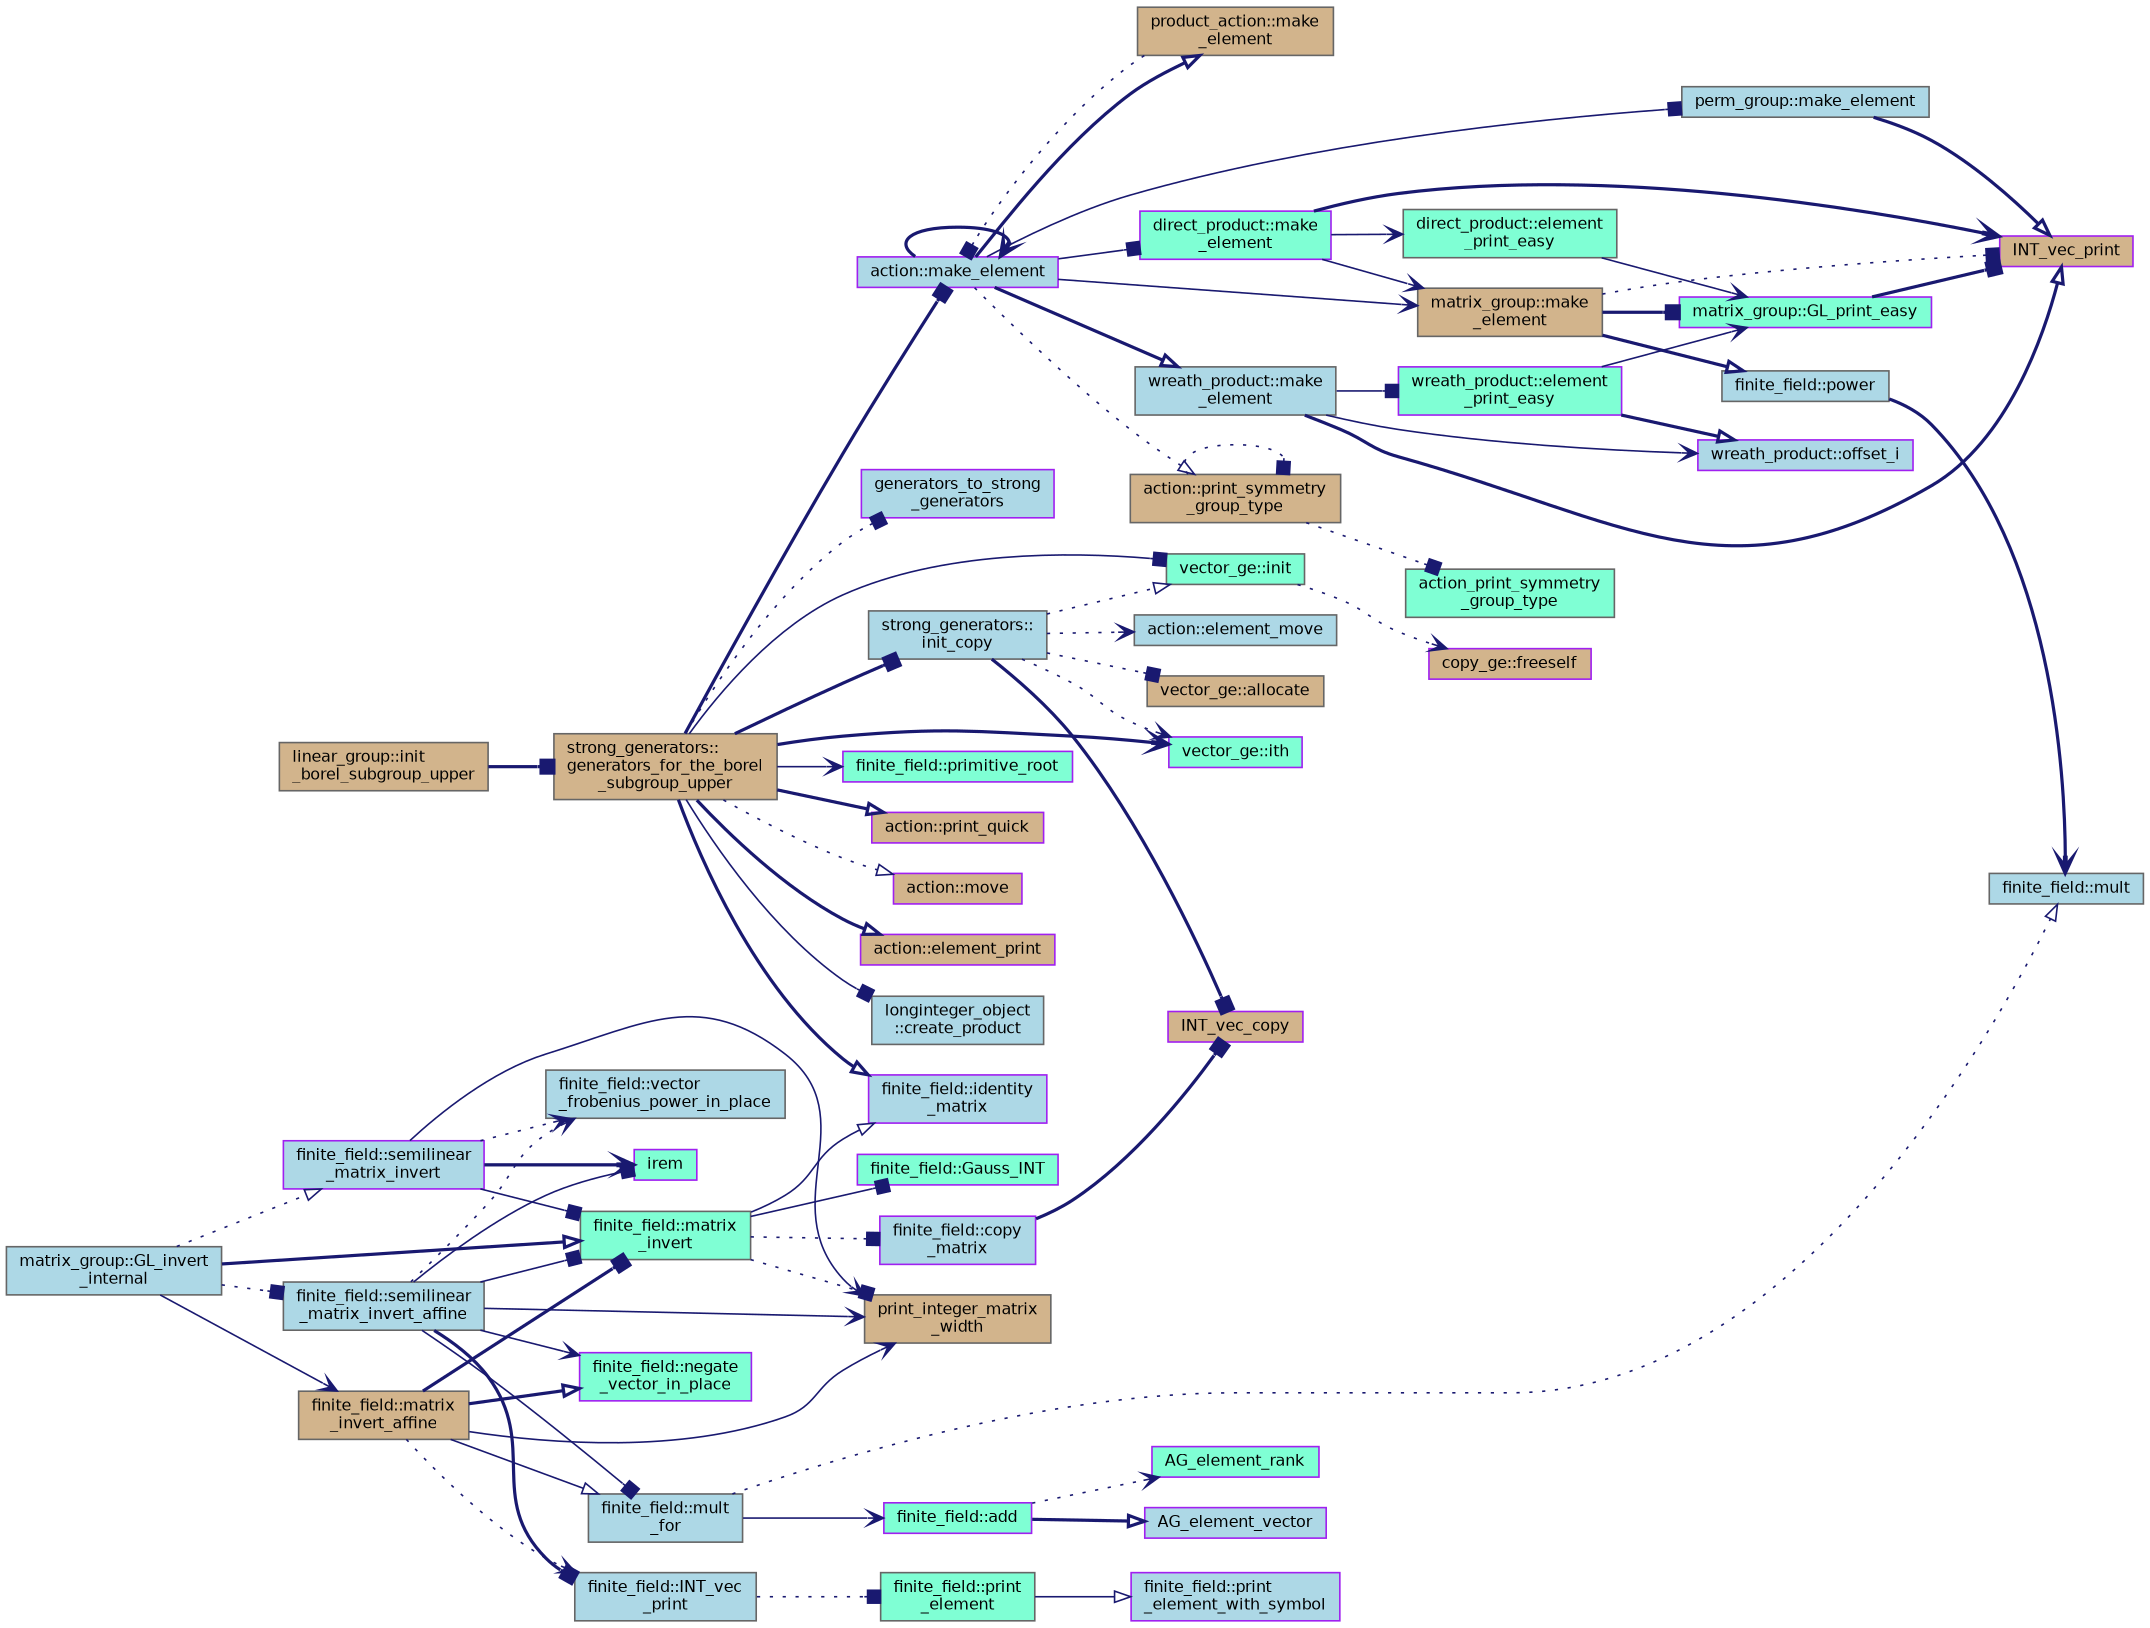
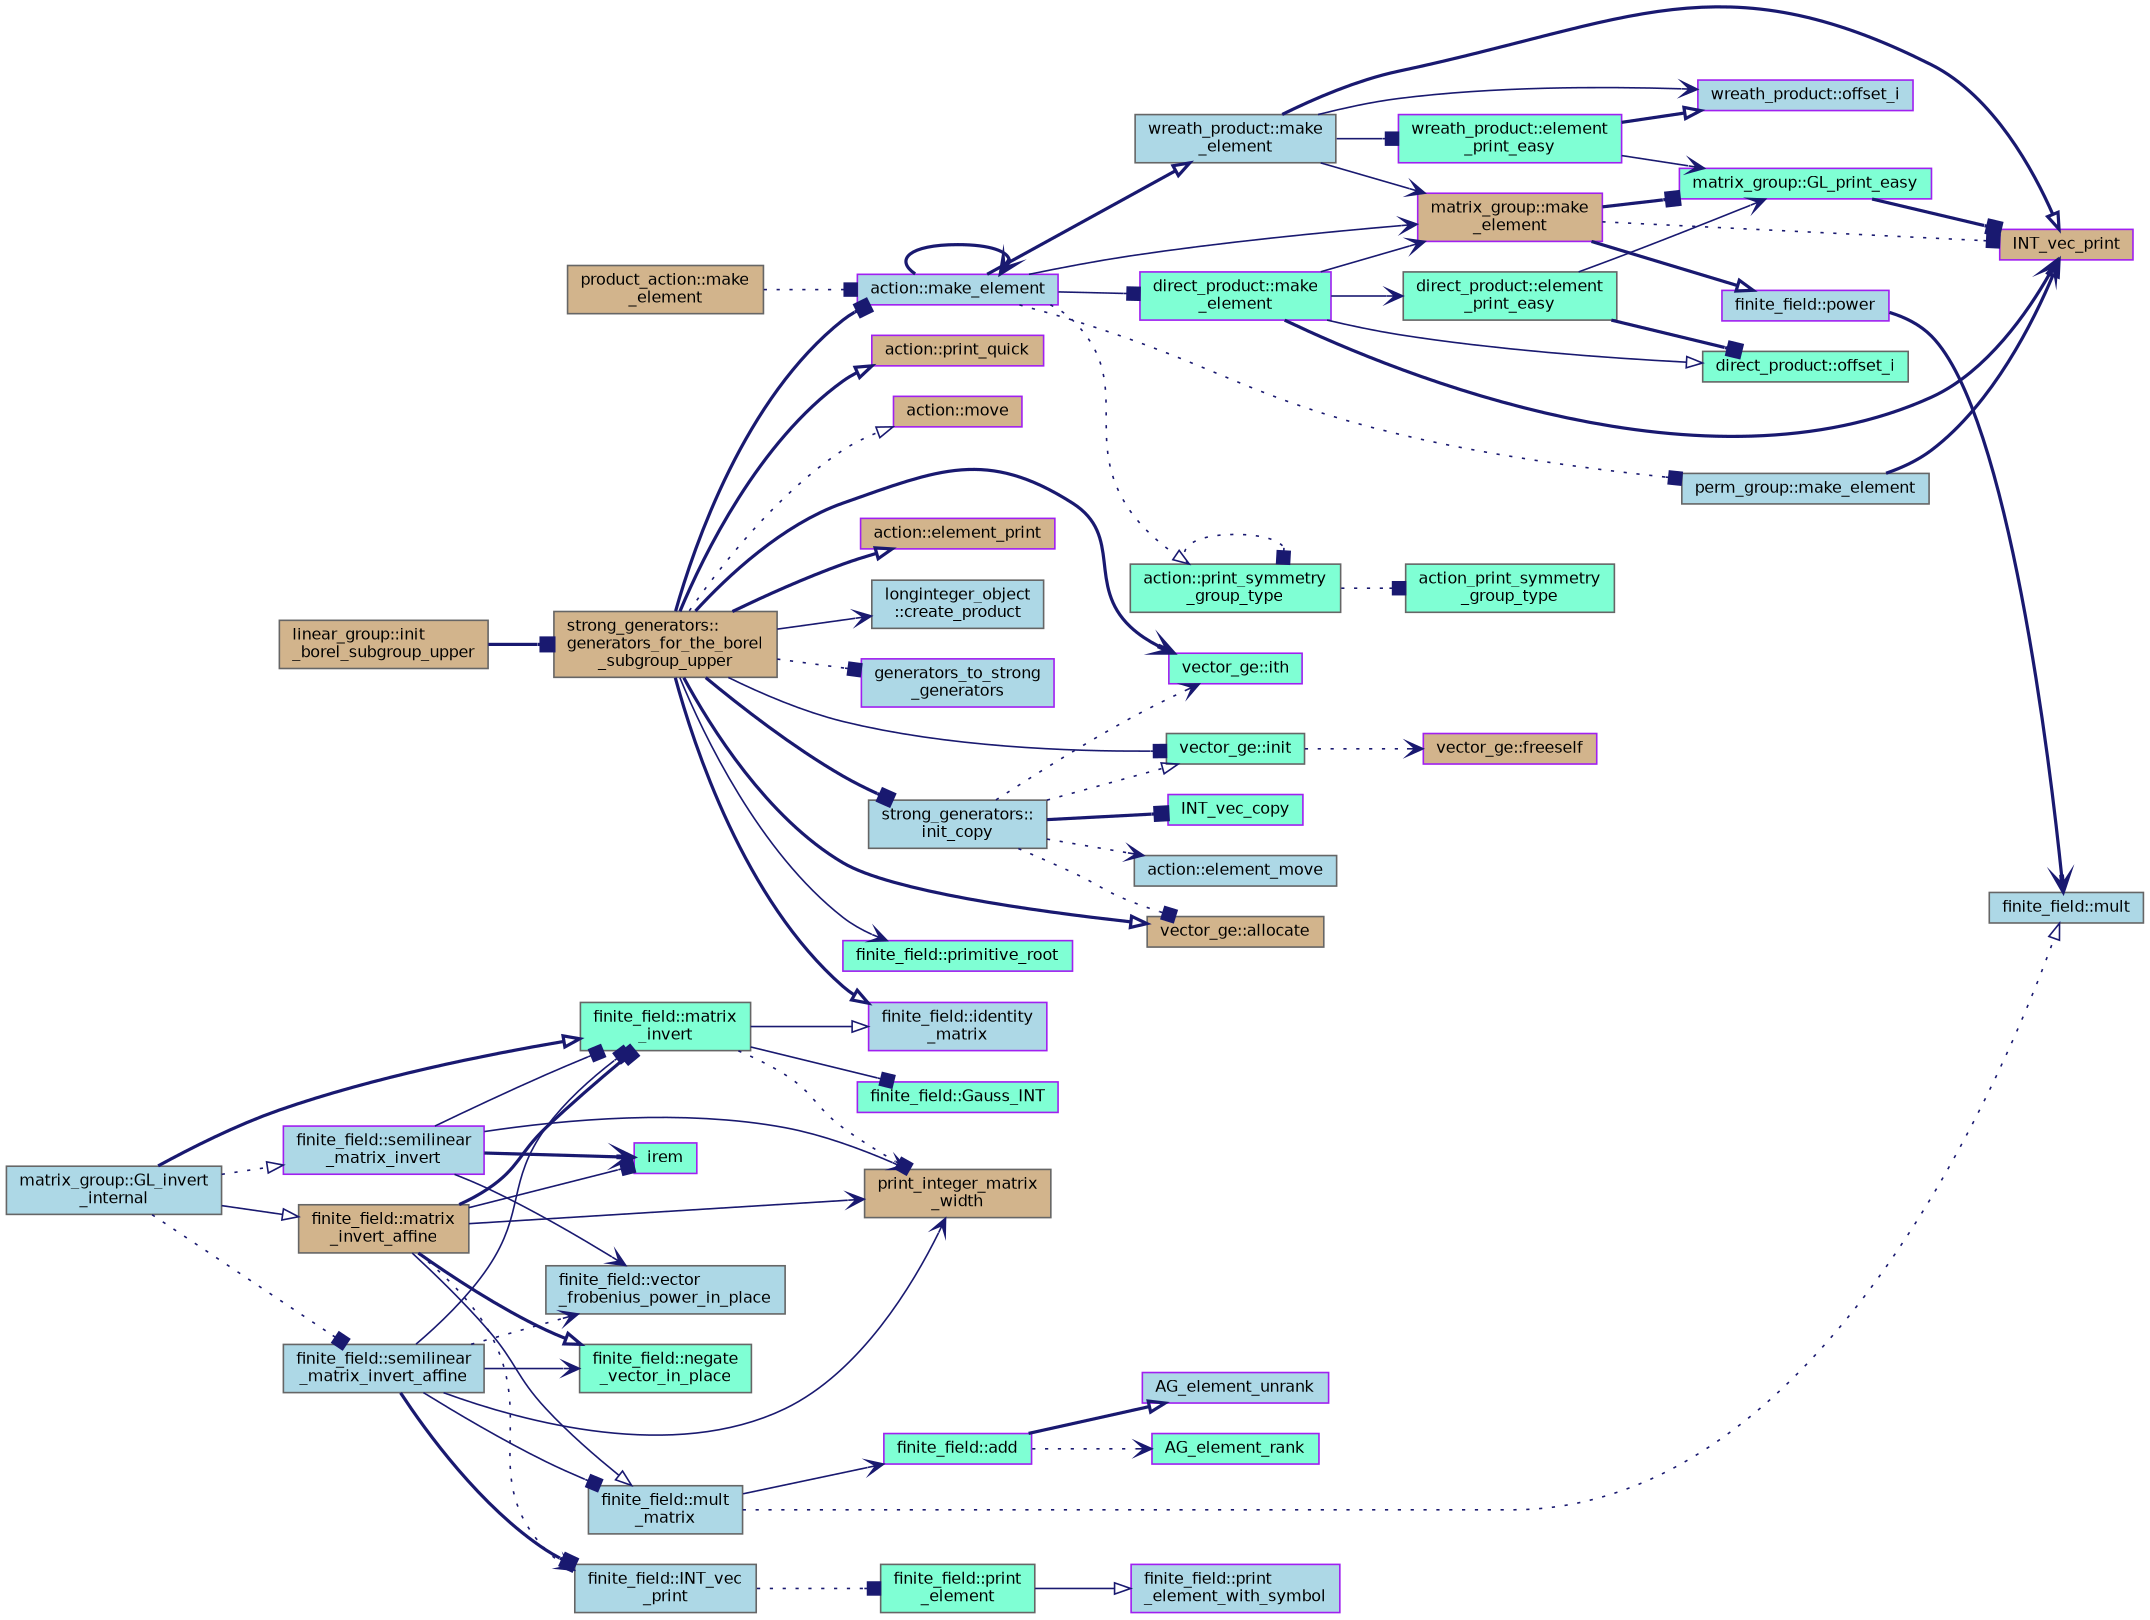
(1070, 148) -> none
(1318, 152) -> (1336, 417)
none -> (1365, 176)
(1510, 312) -> (1510, 217)
none -> (1805, 367)
(1805, 386) -> (1805, 306)
(1235, 499) -> (1235, 588)
(1510, 664) -> (1510, 749)
none -> (865, 873)
(761, 904) -> (816, 624)
(1235, 1027) -> (1235, 810)
(517, 1131) -> (527, 1208)
(509, 1215) -> (543, 1189)
(958, 1240) -> none
(241, 1339) -> (252, 1210)
(666, 1377) -> (666, 1369)
(666, 1518) -> (666, 1510)
(1235, 1523) -> (1235, 1388)
